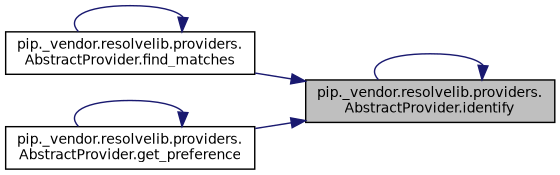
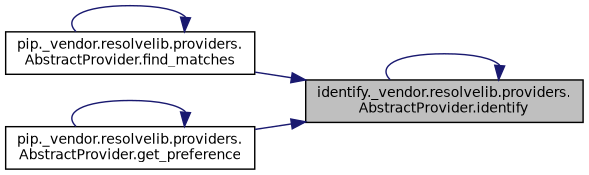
(430, 101) -> (444, 101)
